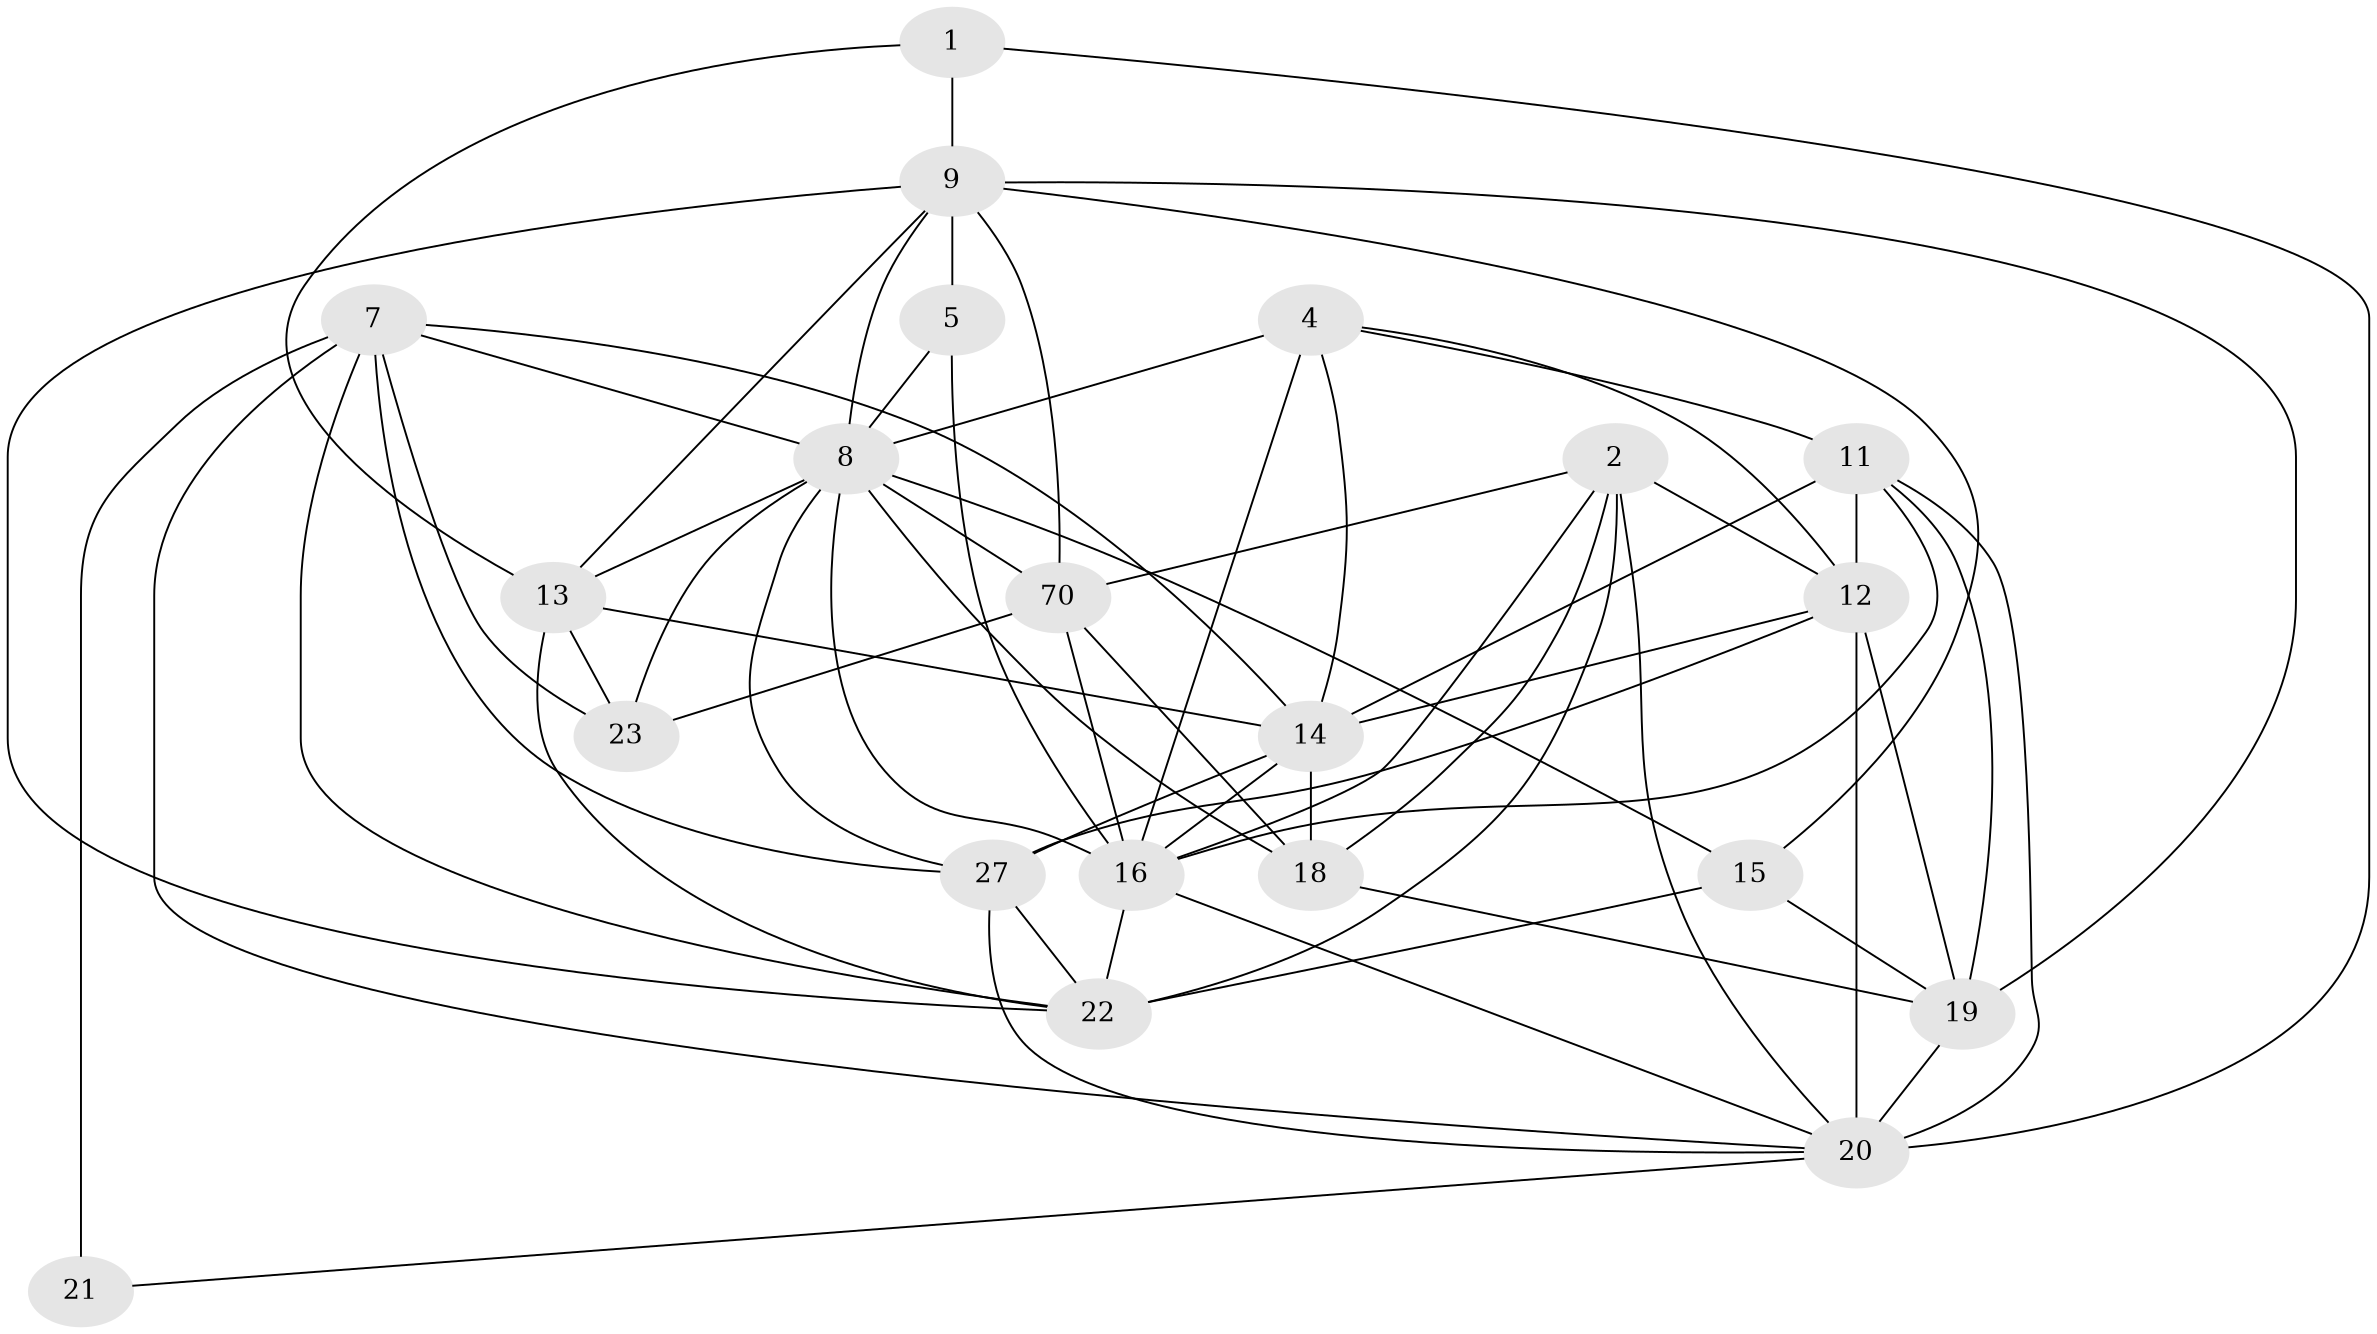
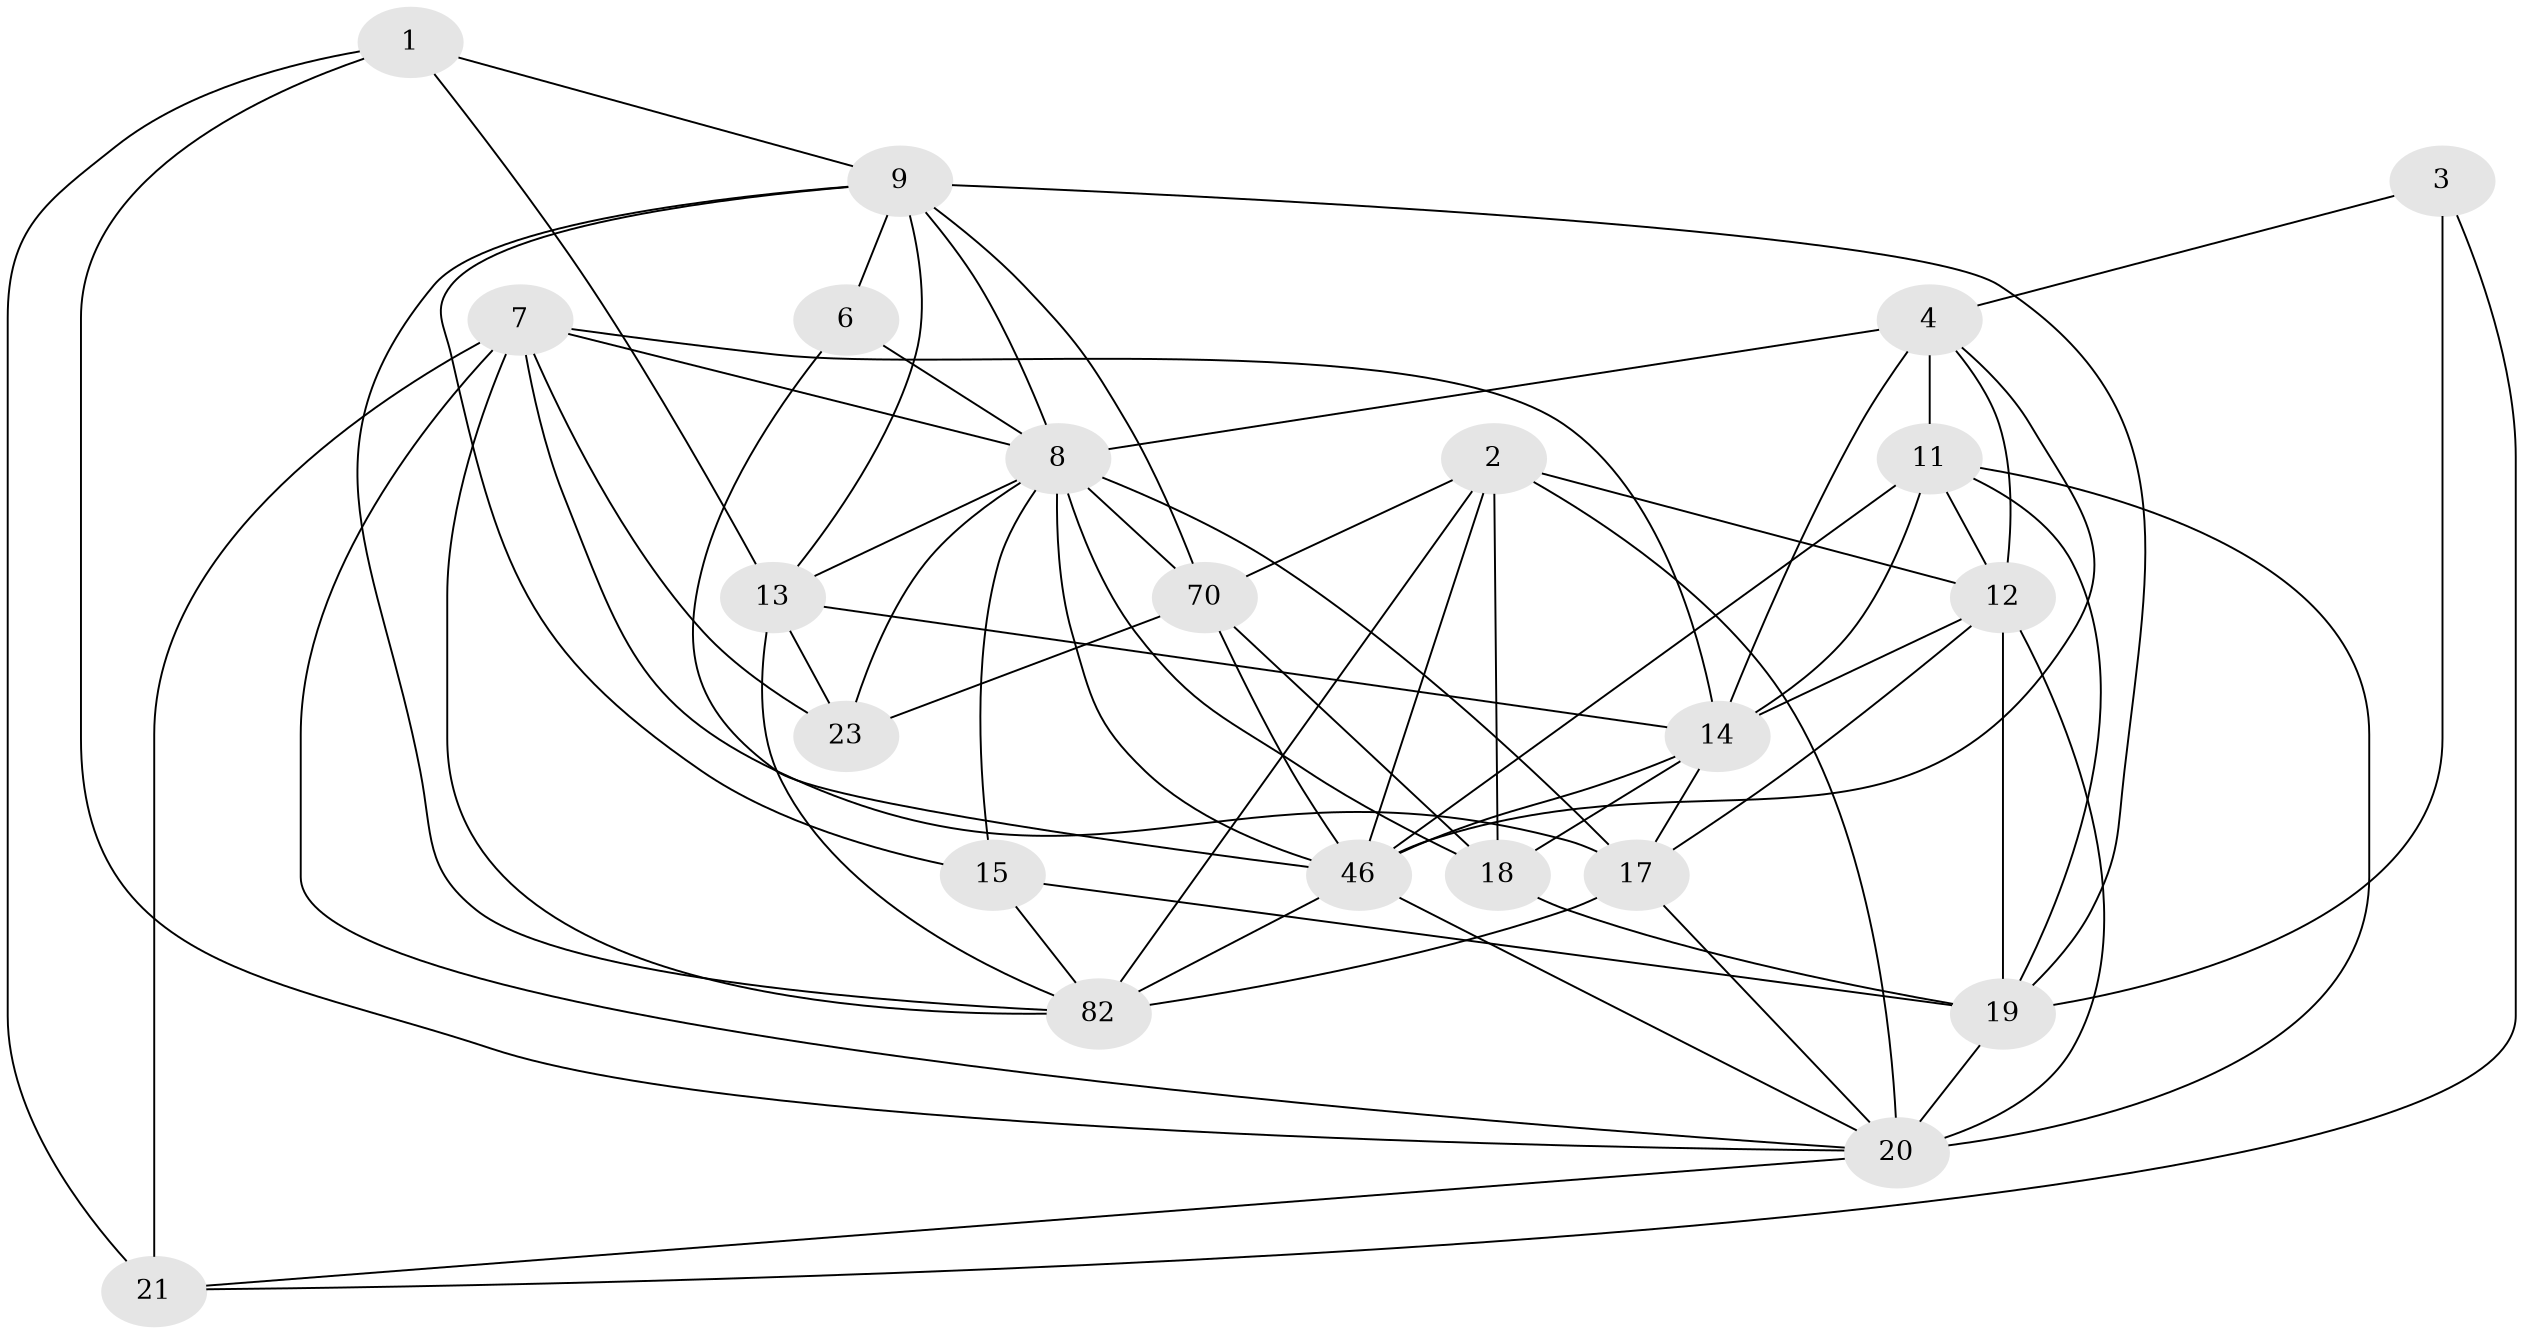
none -> (2442, 181)
(952, 320) -> (846, 320)
none -> (8, 567)
(993, 875) -> (1637, 875)
(1132, 875) -> (1359, 875)
(1099, 1014) -> (1099, 1014)
